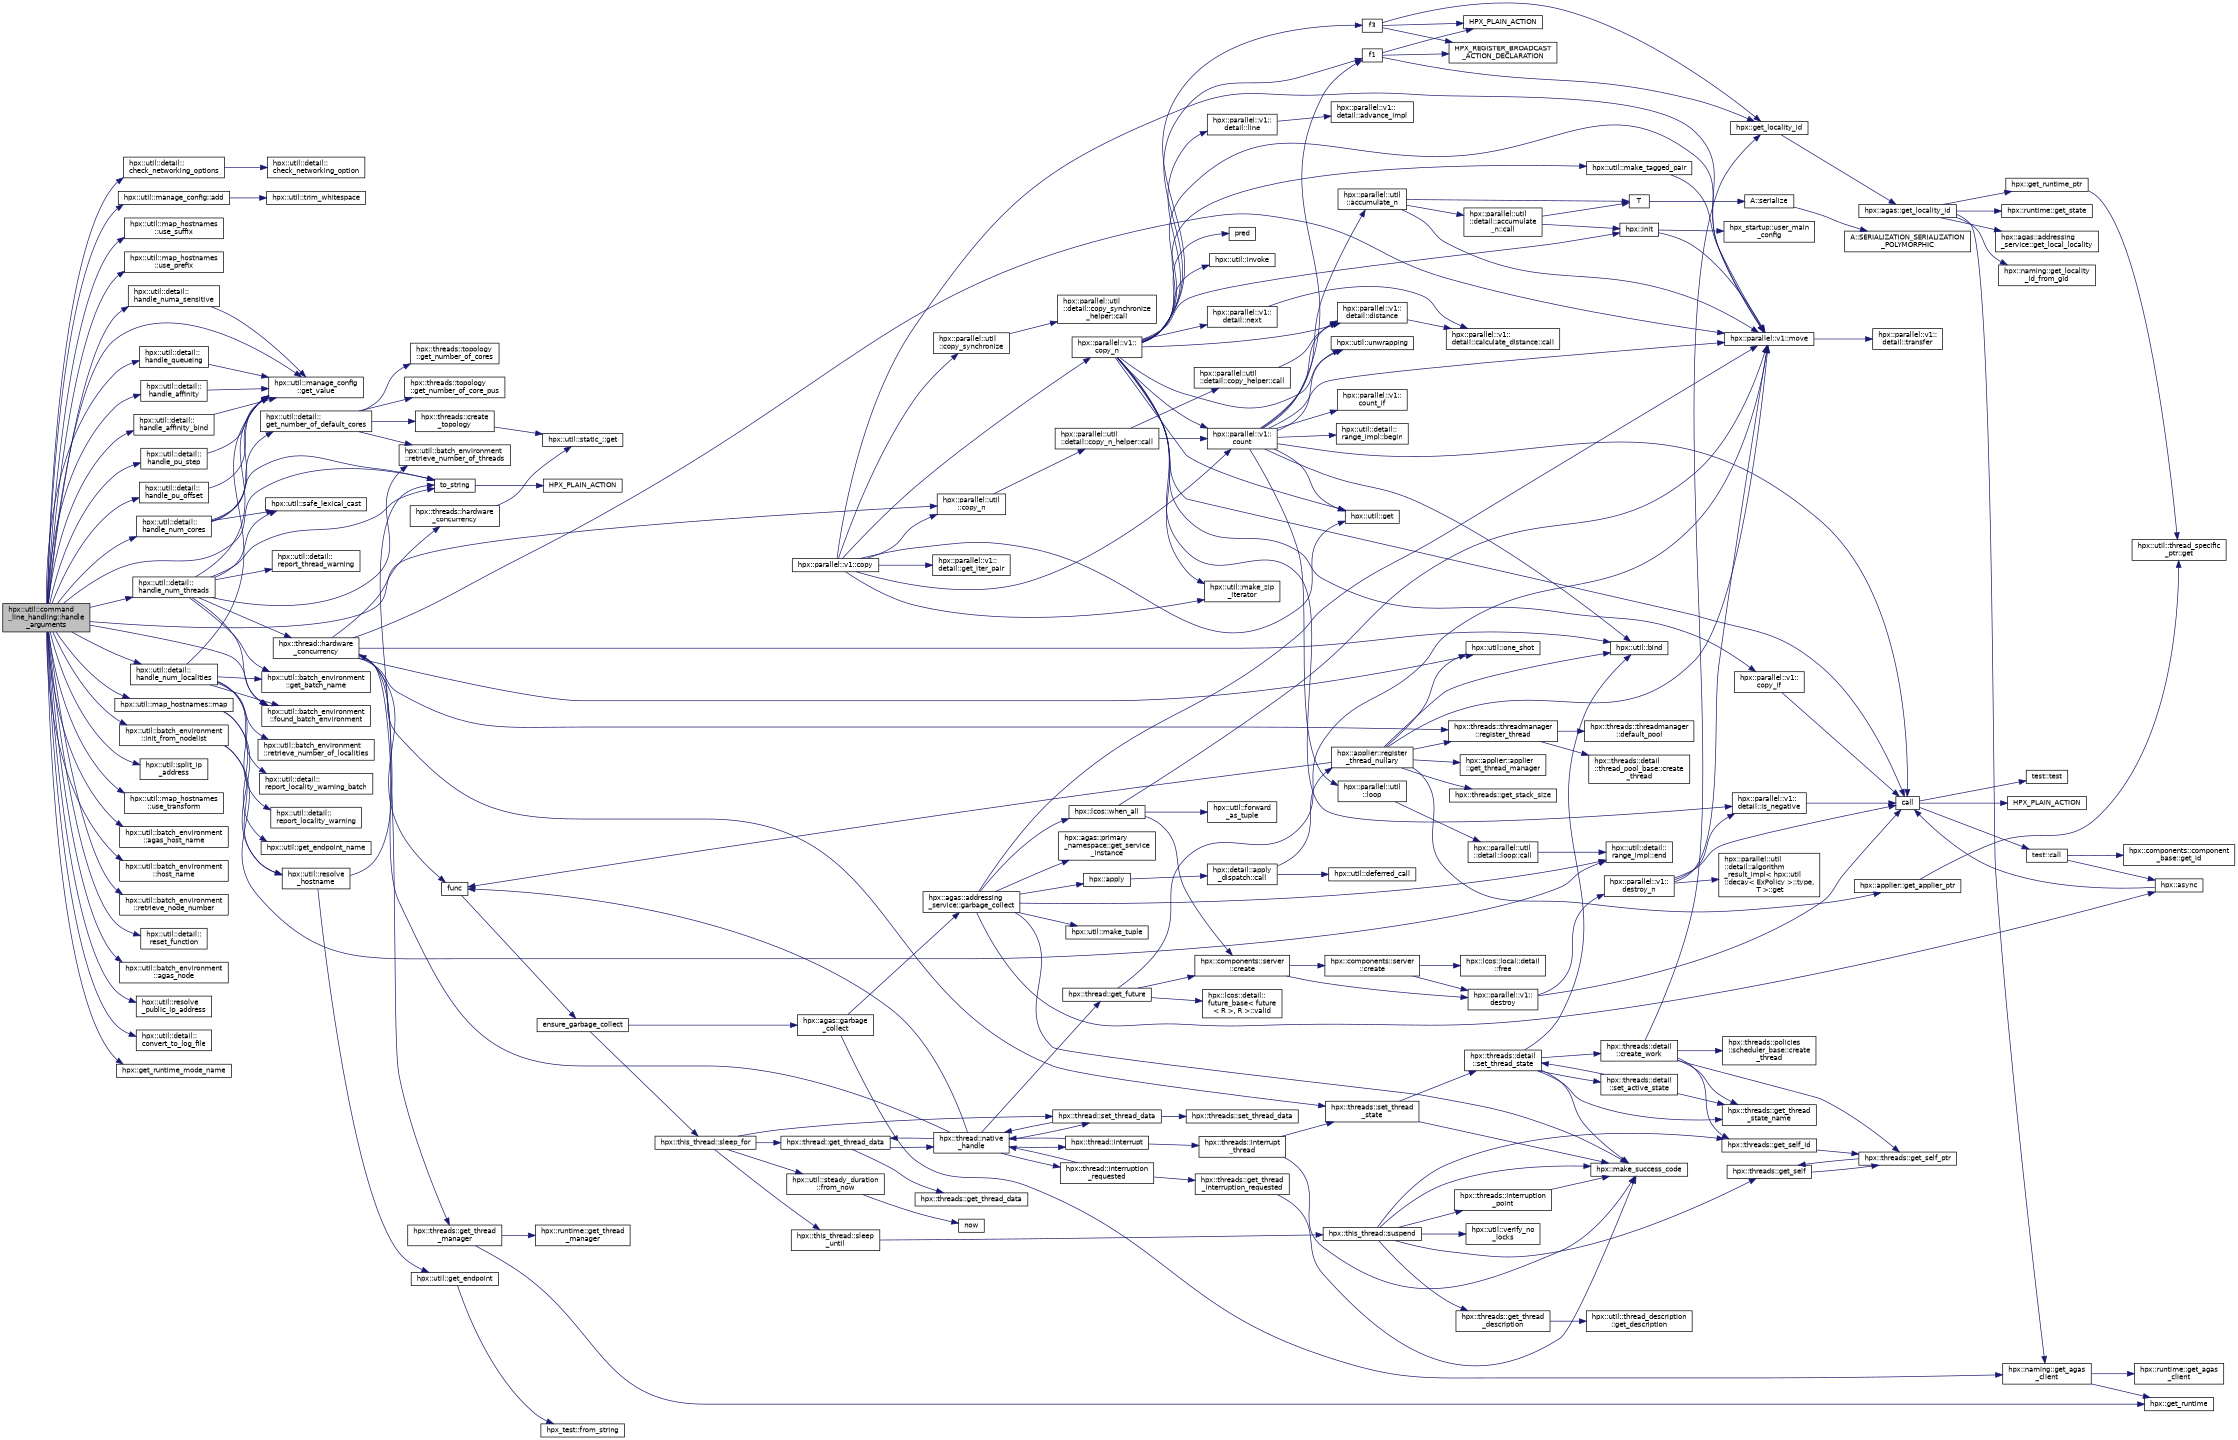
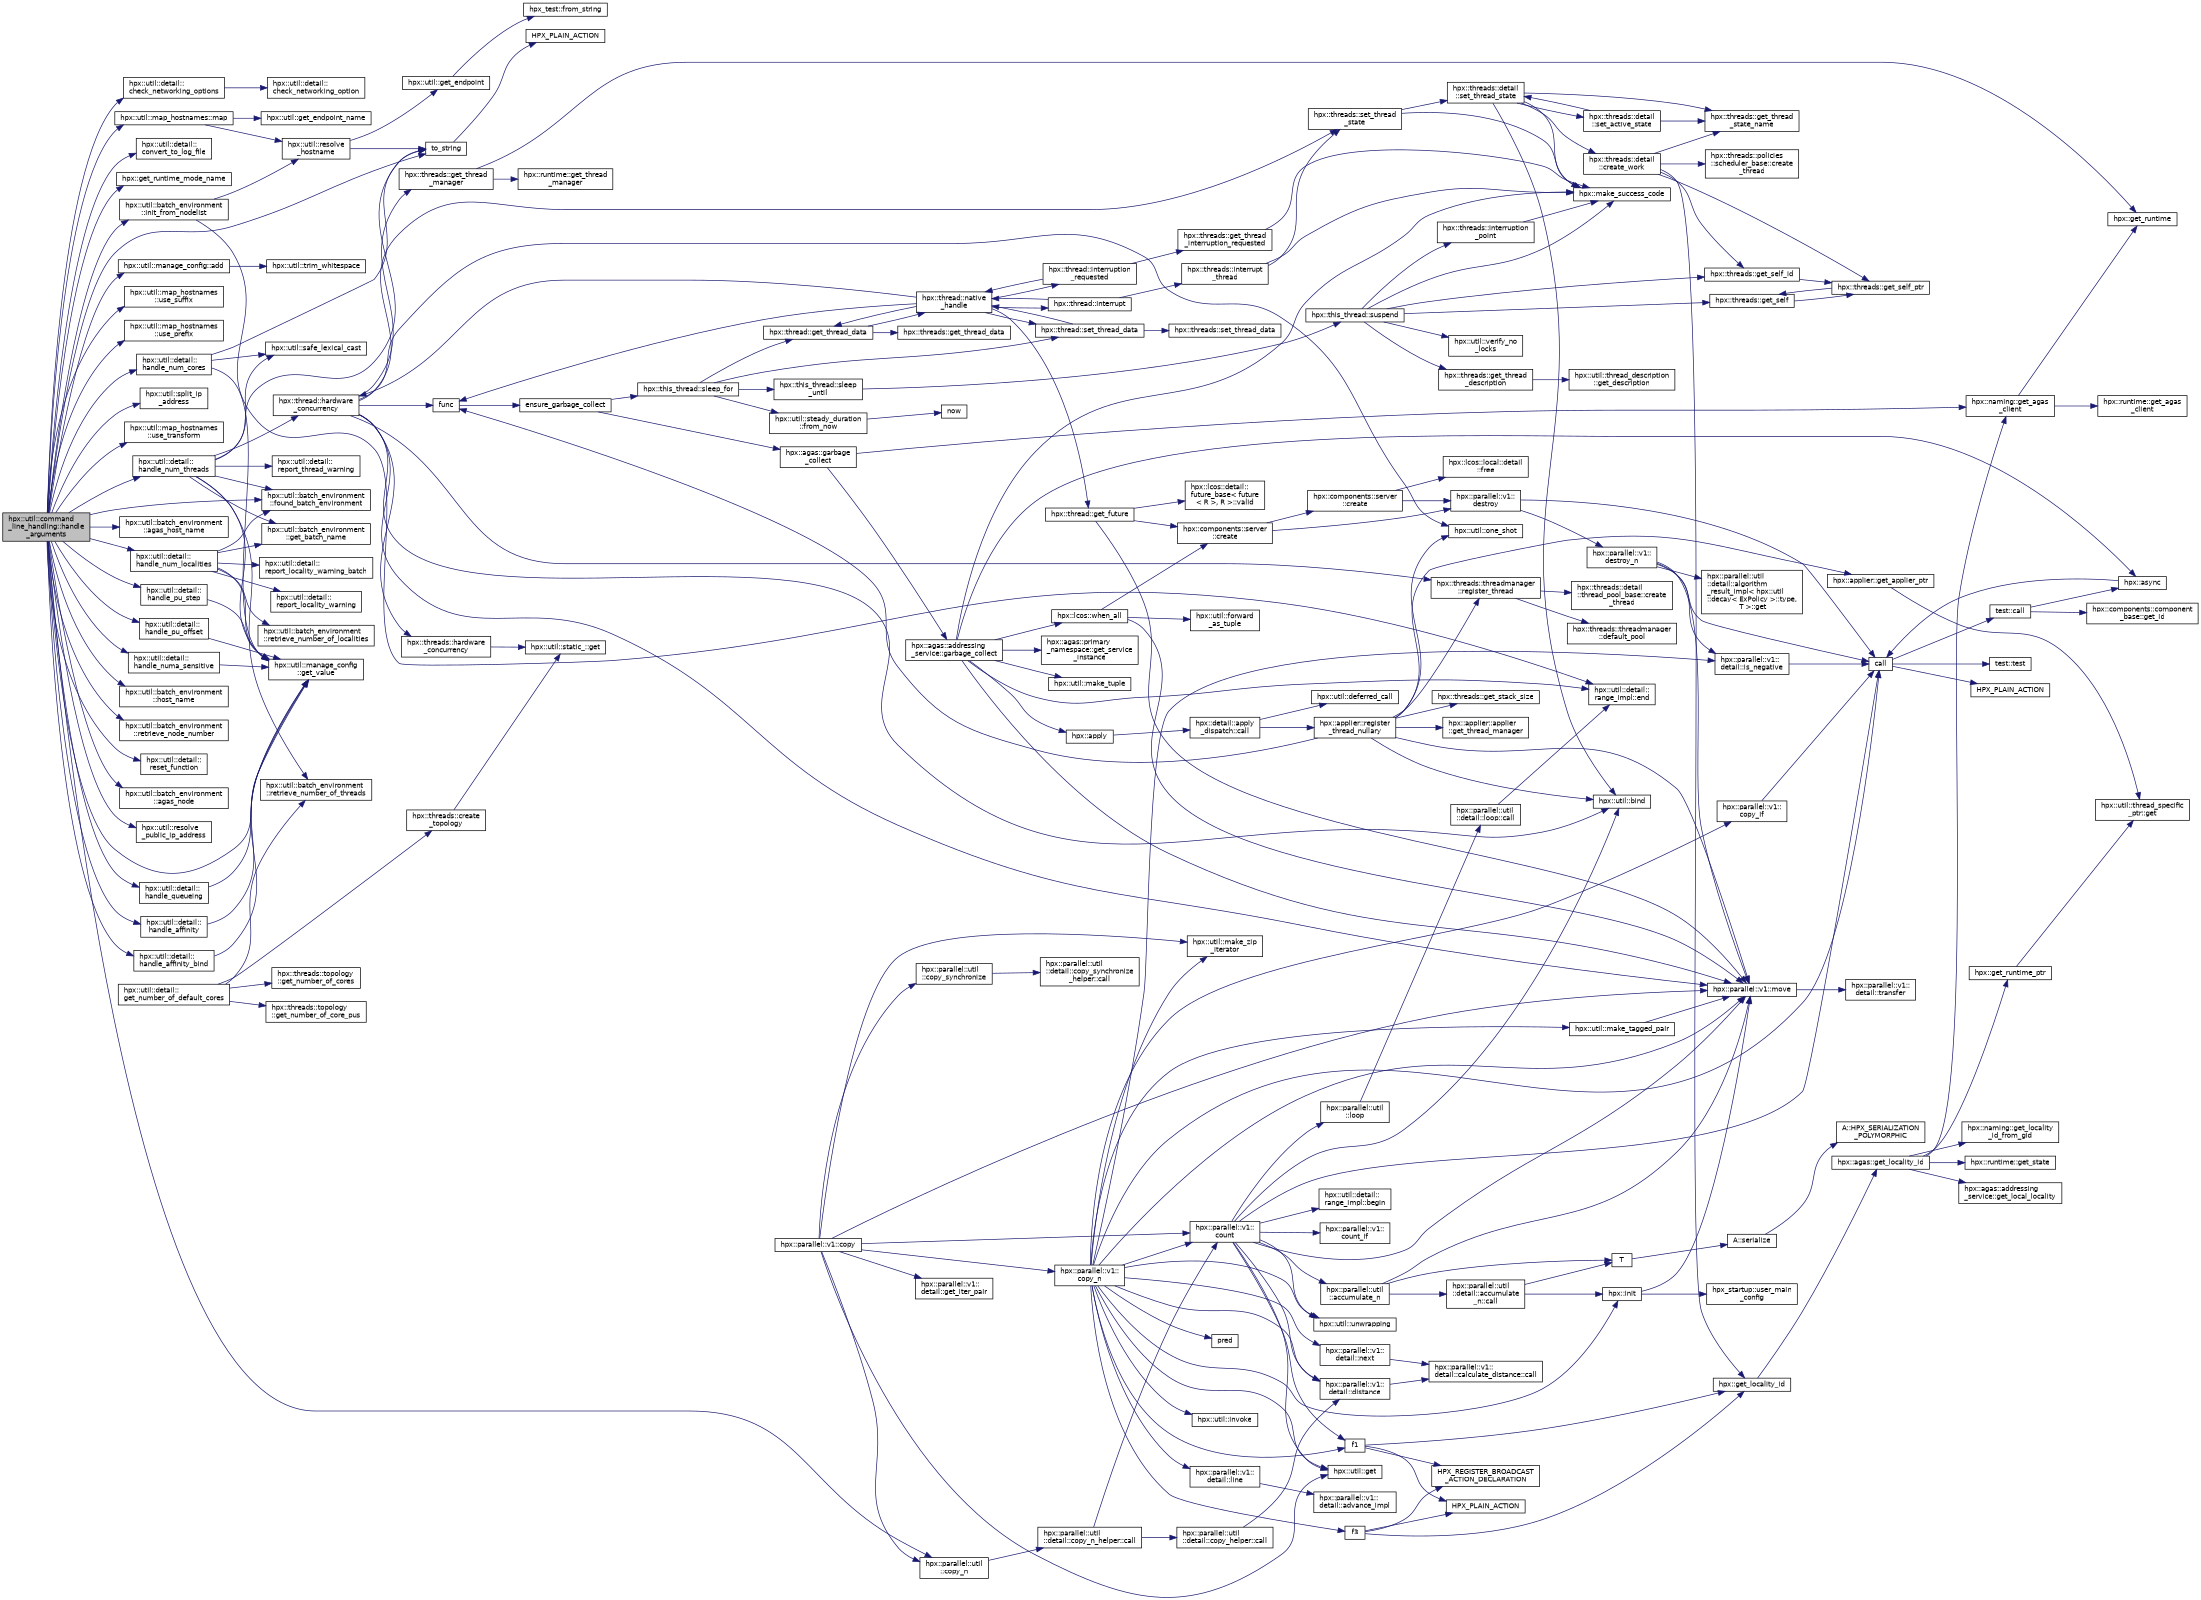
(1908, 241) -> (1881, 1132)
(245, 483) -> none
